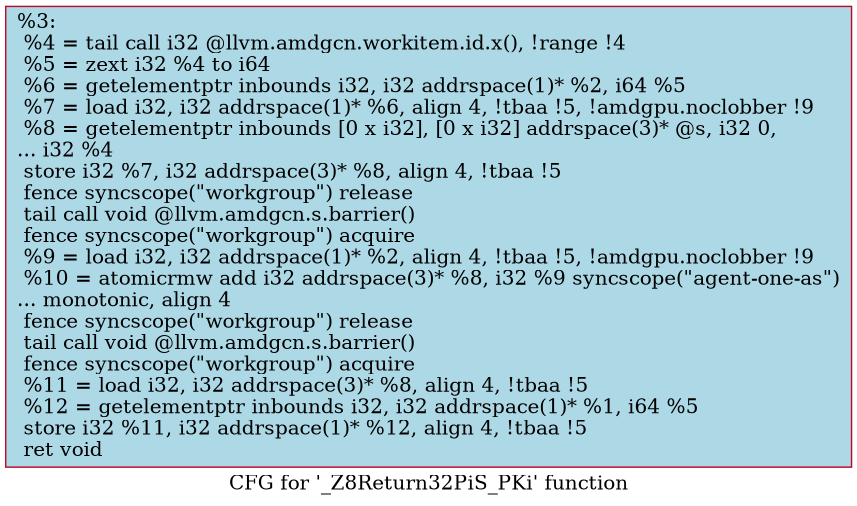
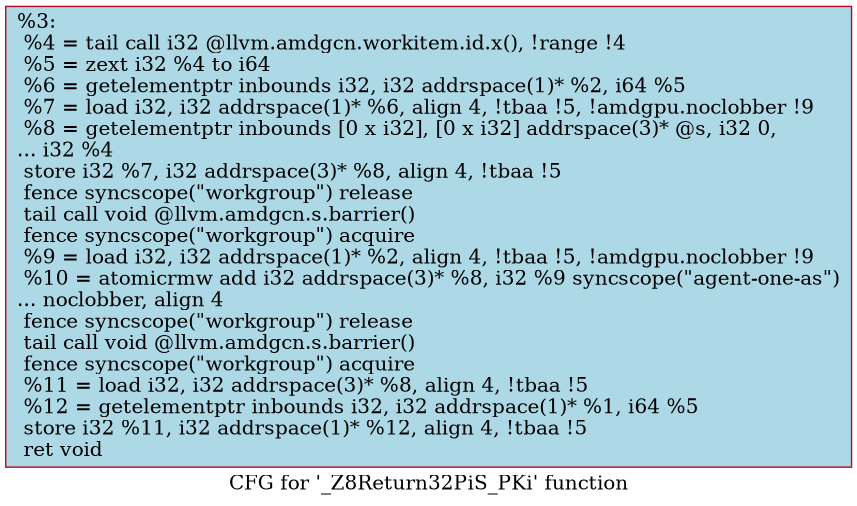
(125, 300) -> (121, 300)
